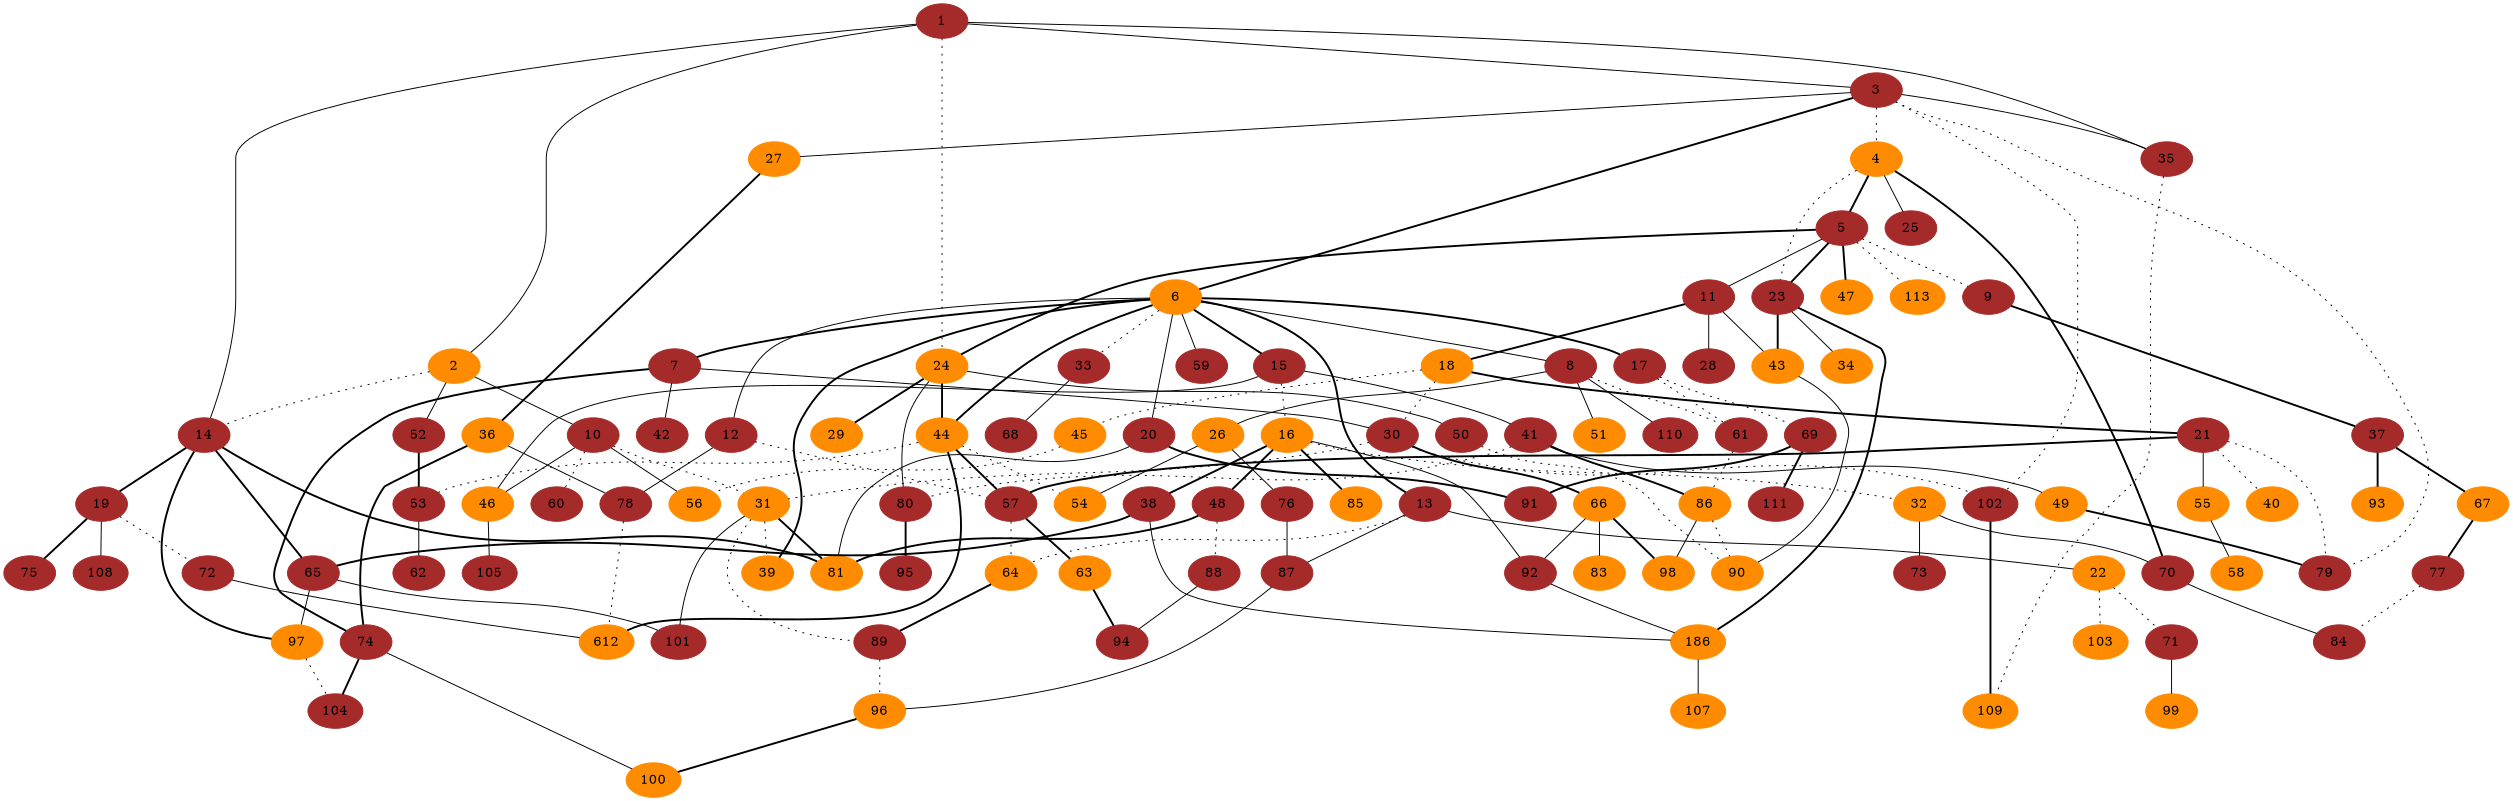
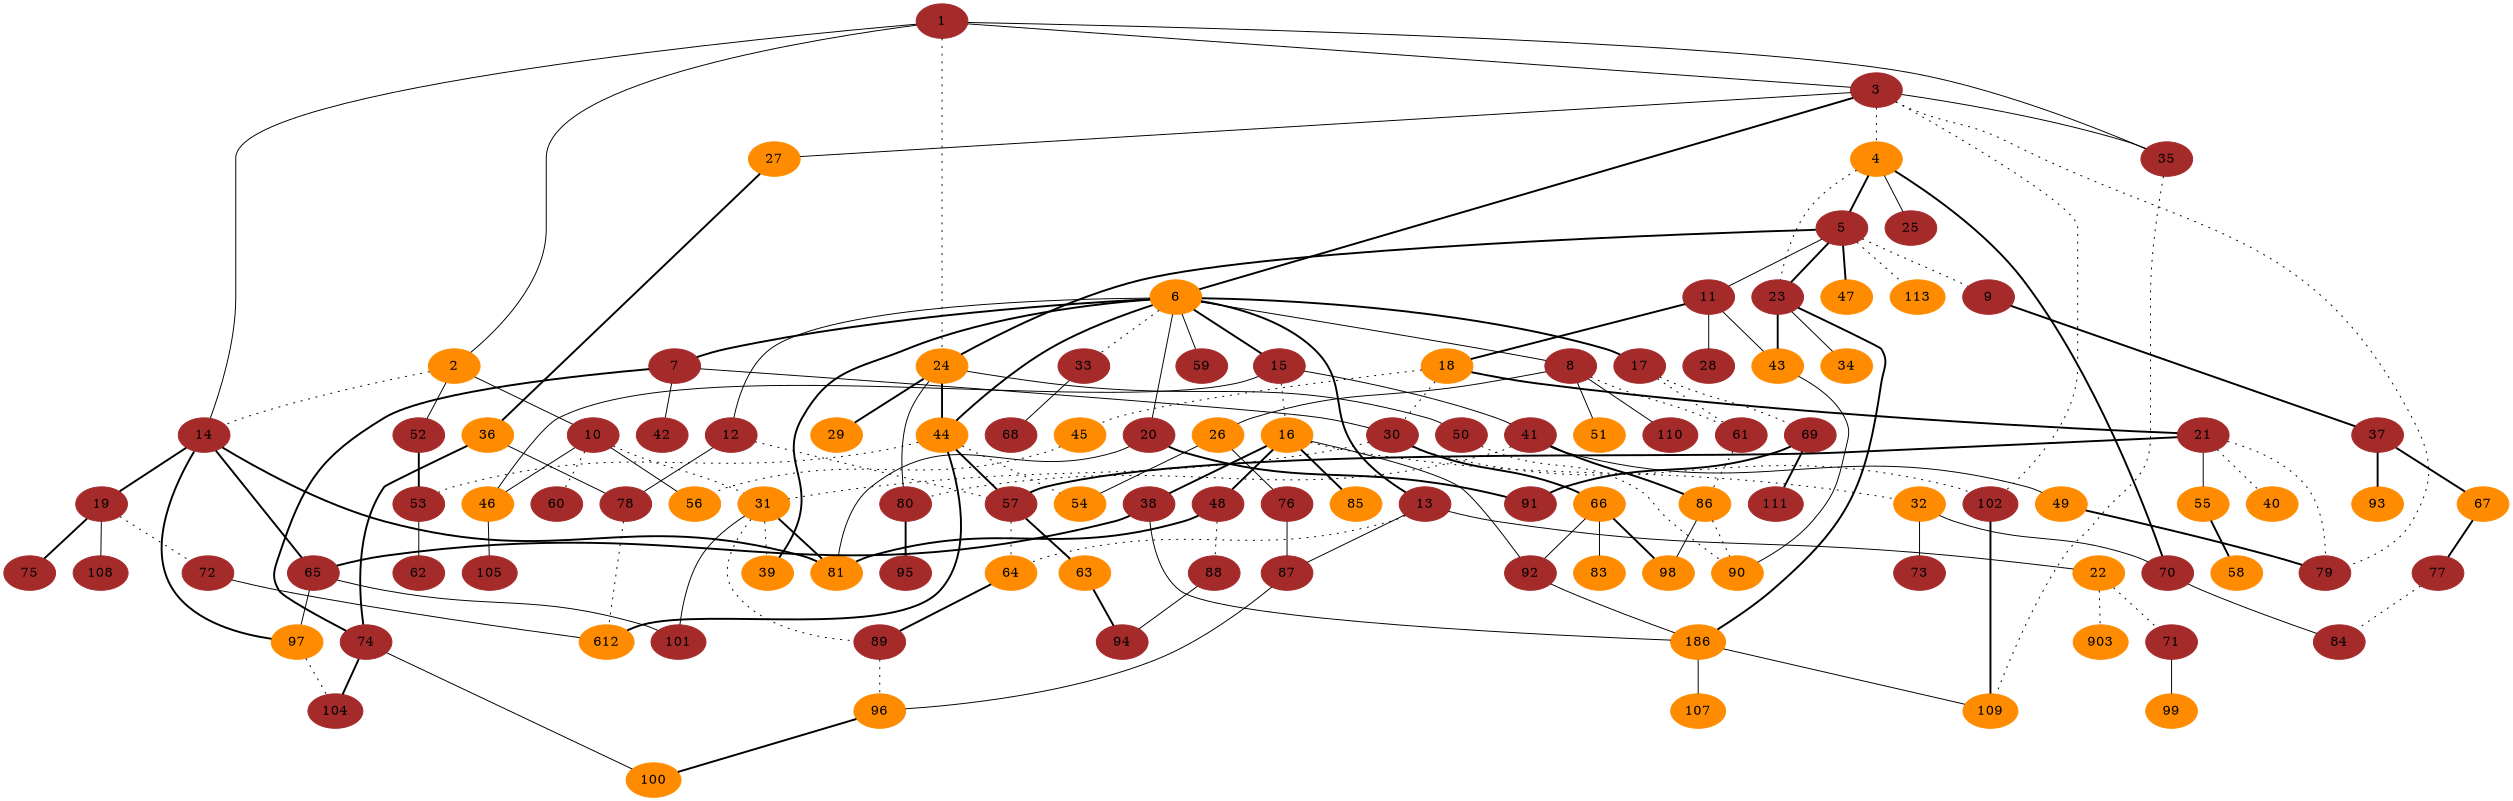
(2219, 536) -> (2219, 536)
(2101, 642) -> (2101, 642)
none -> (1844, 677)
